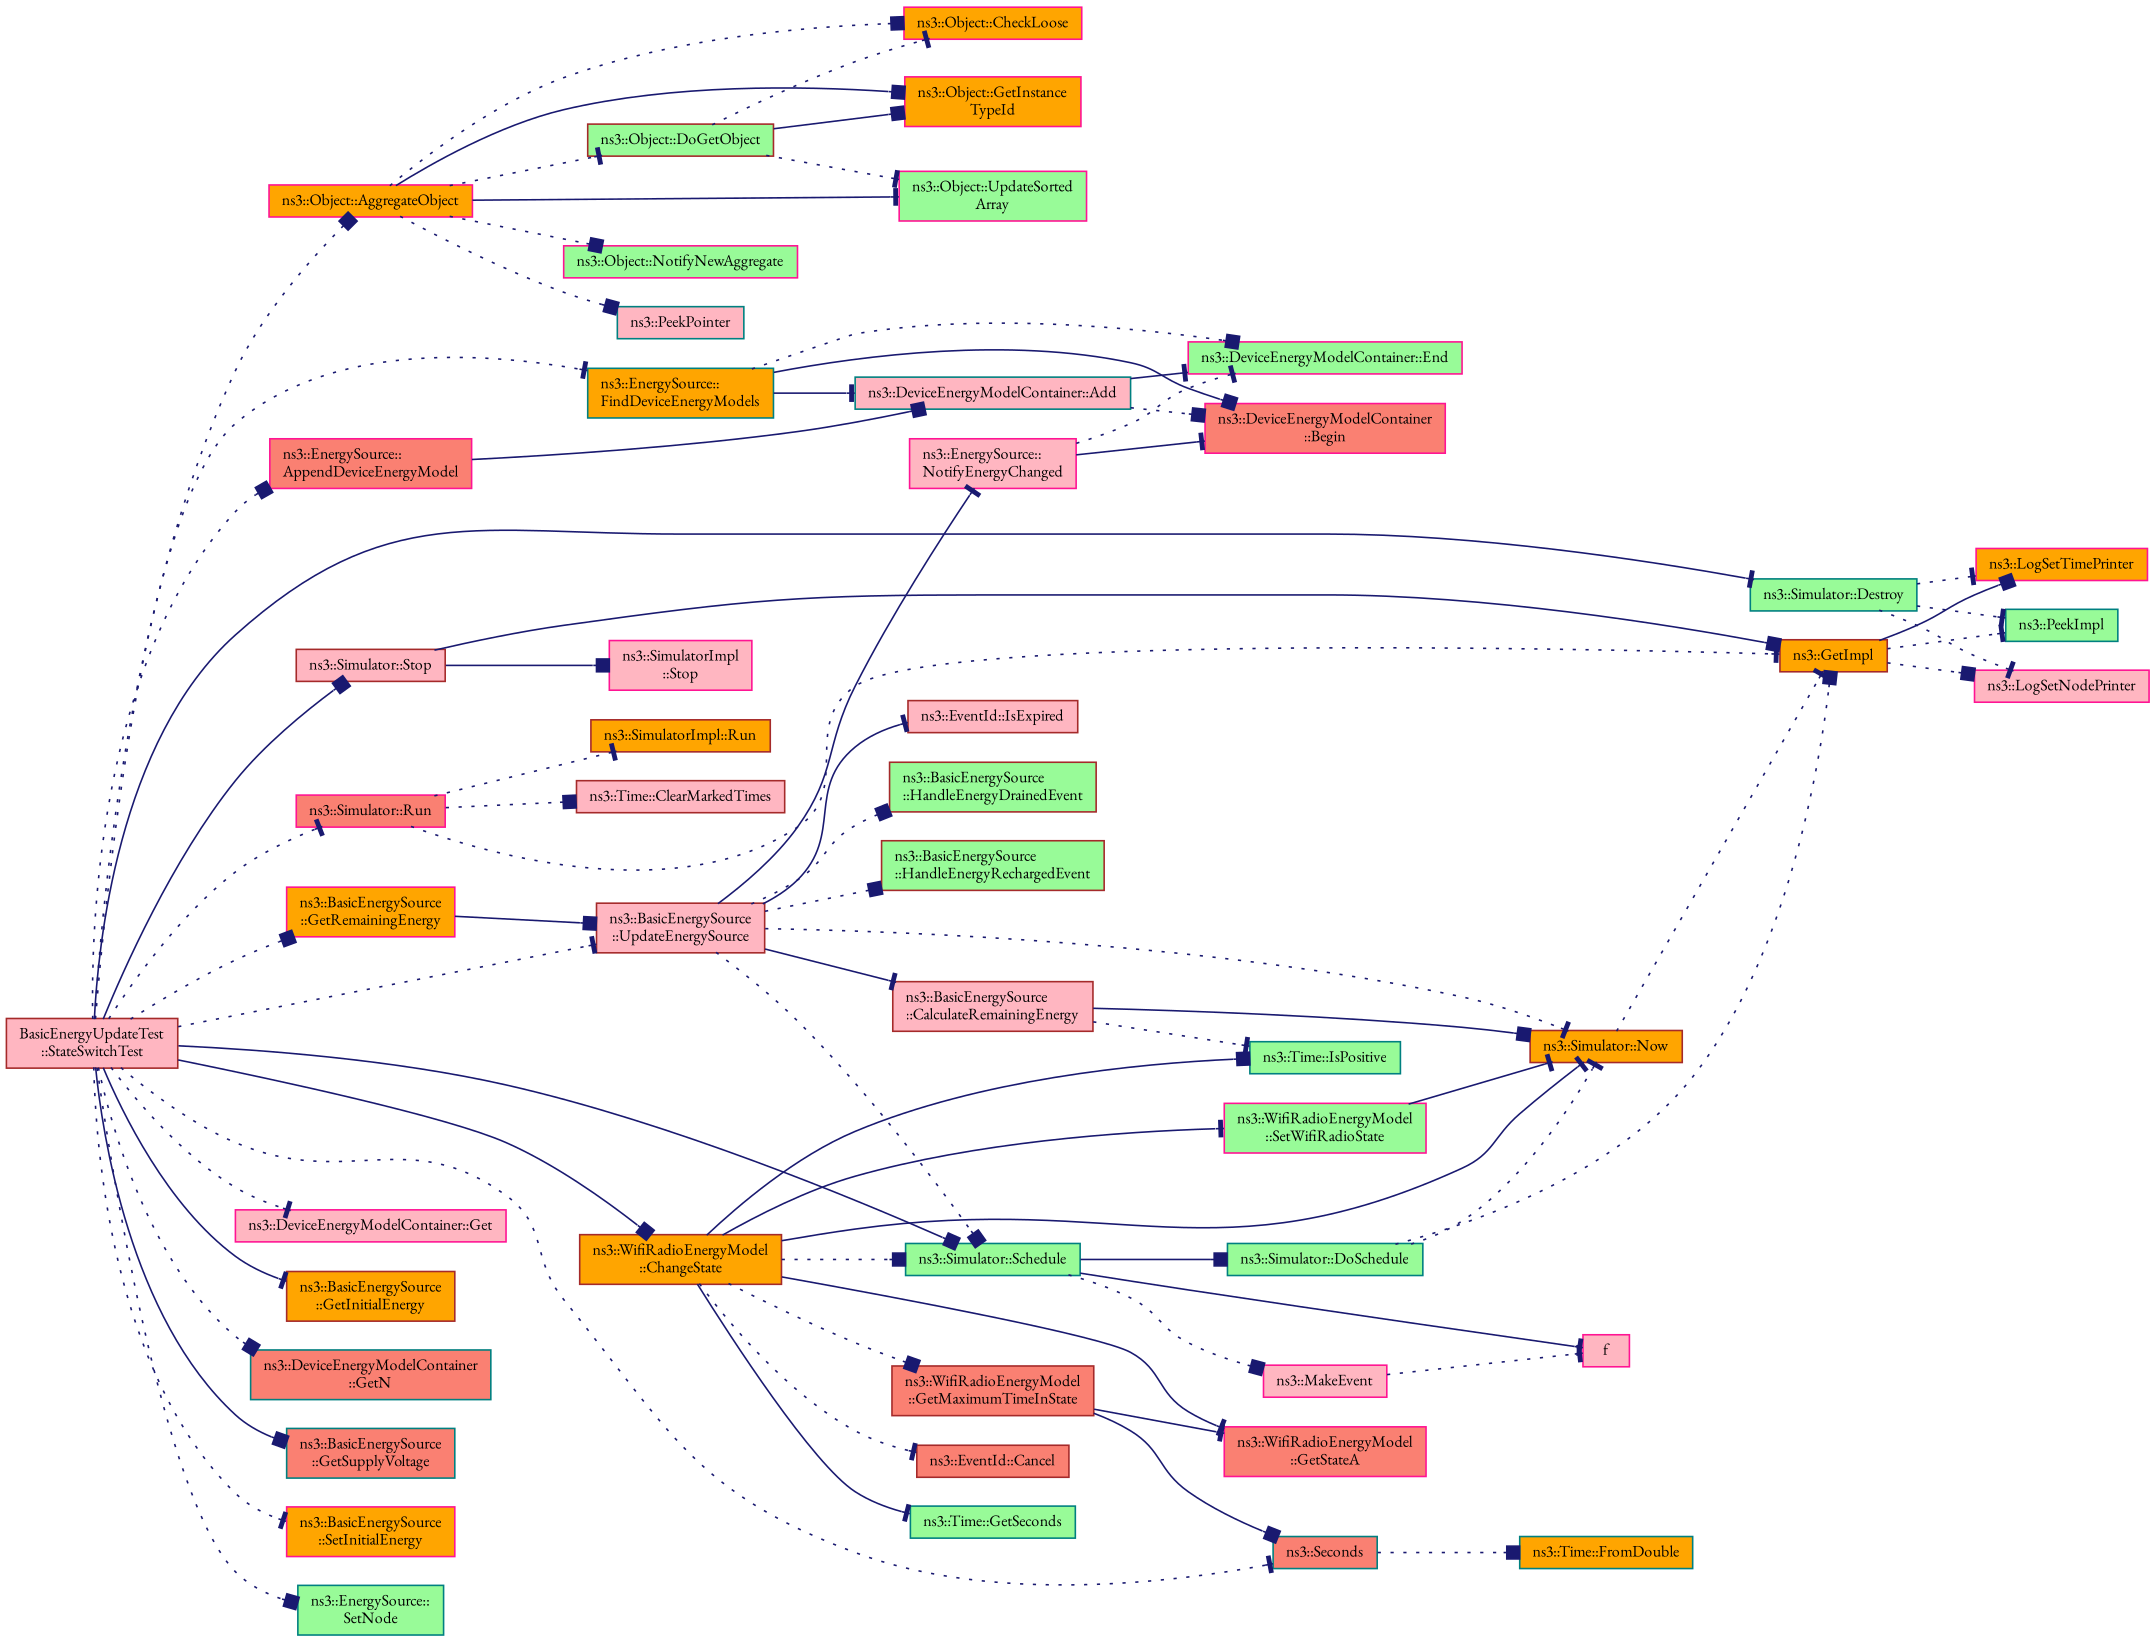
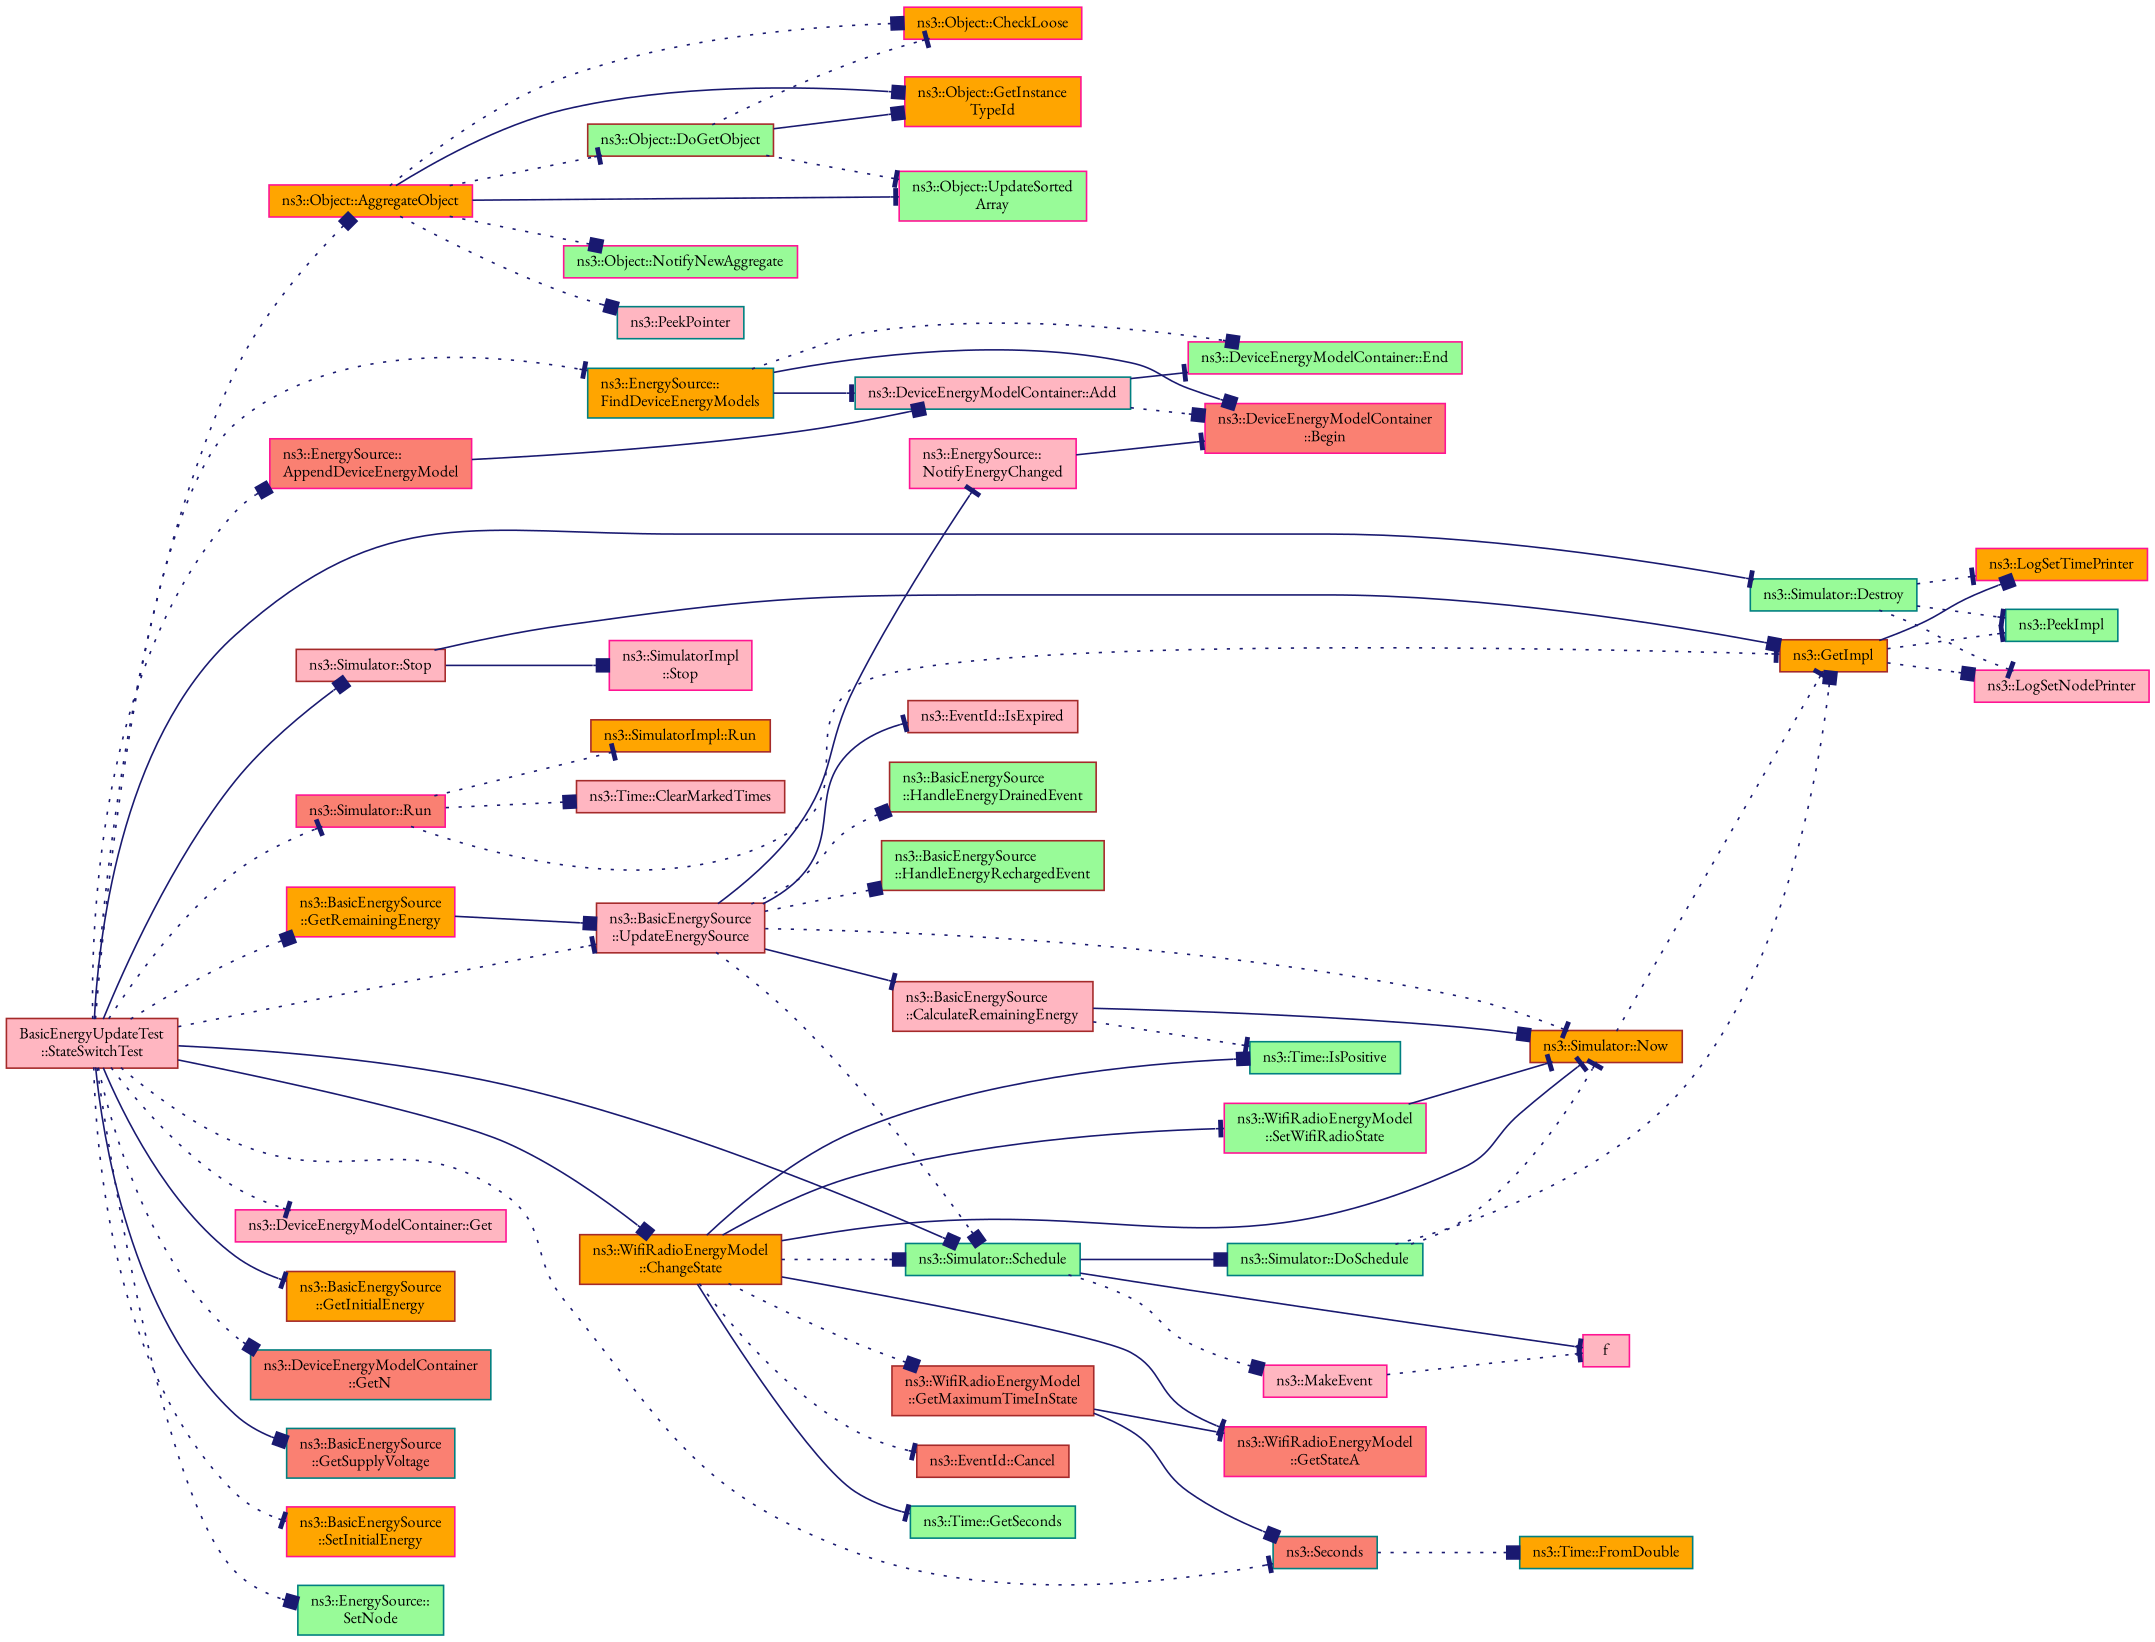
(1139, 420) -> none
